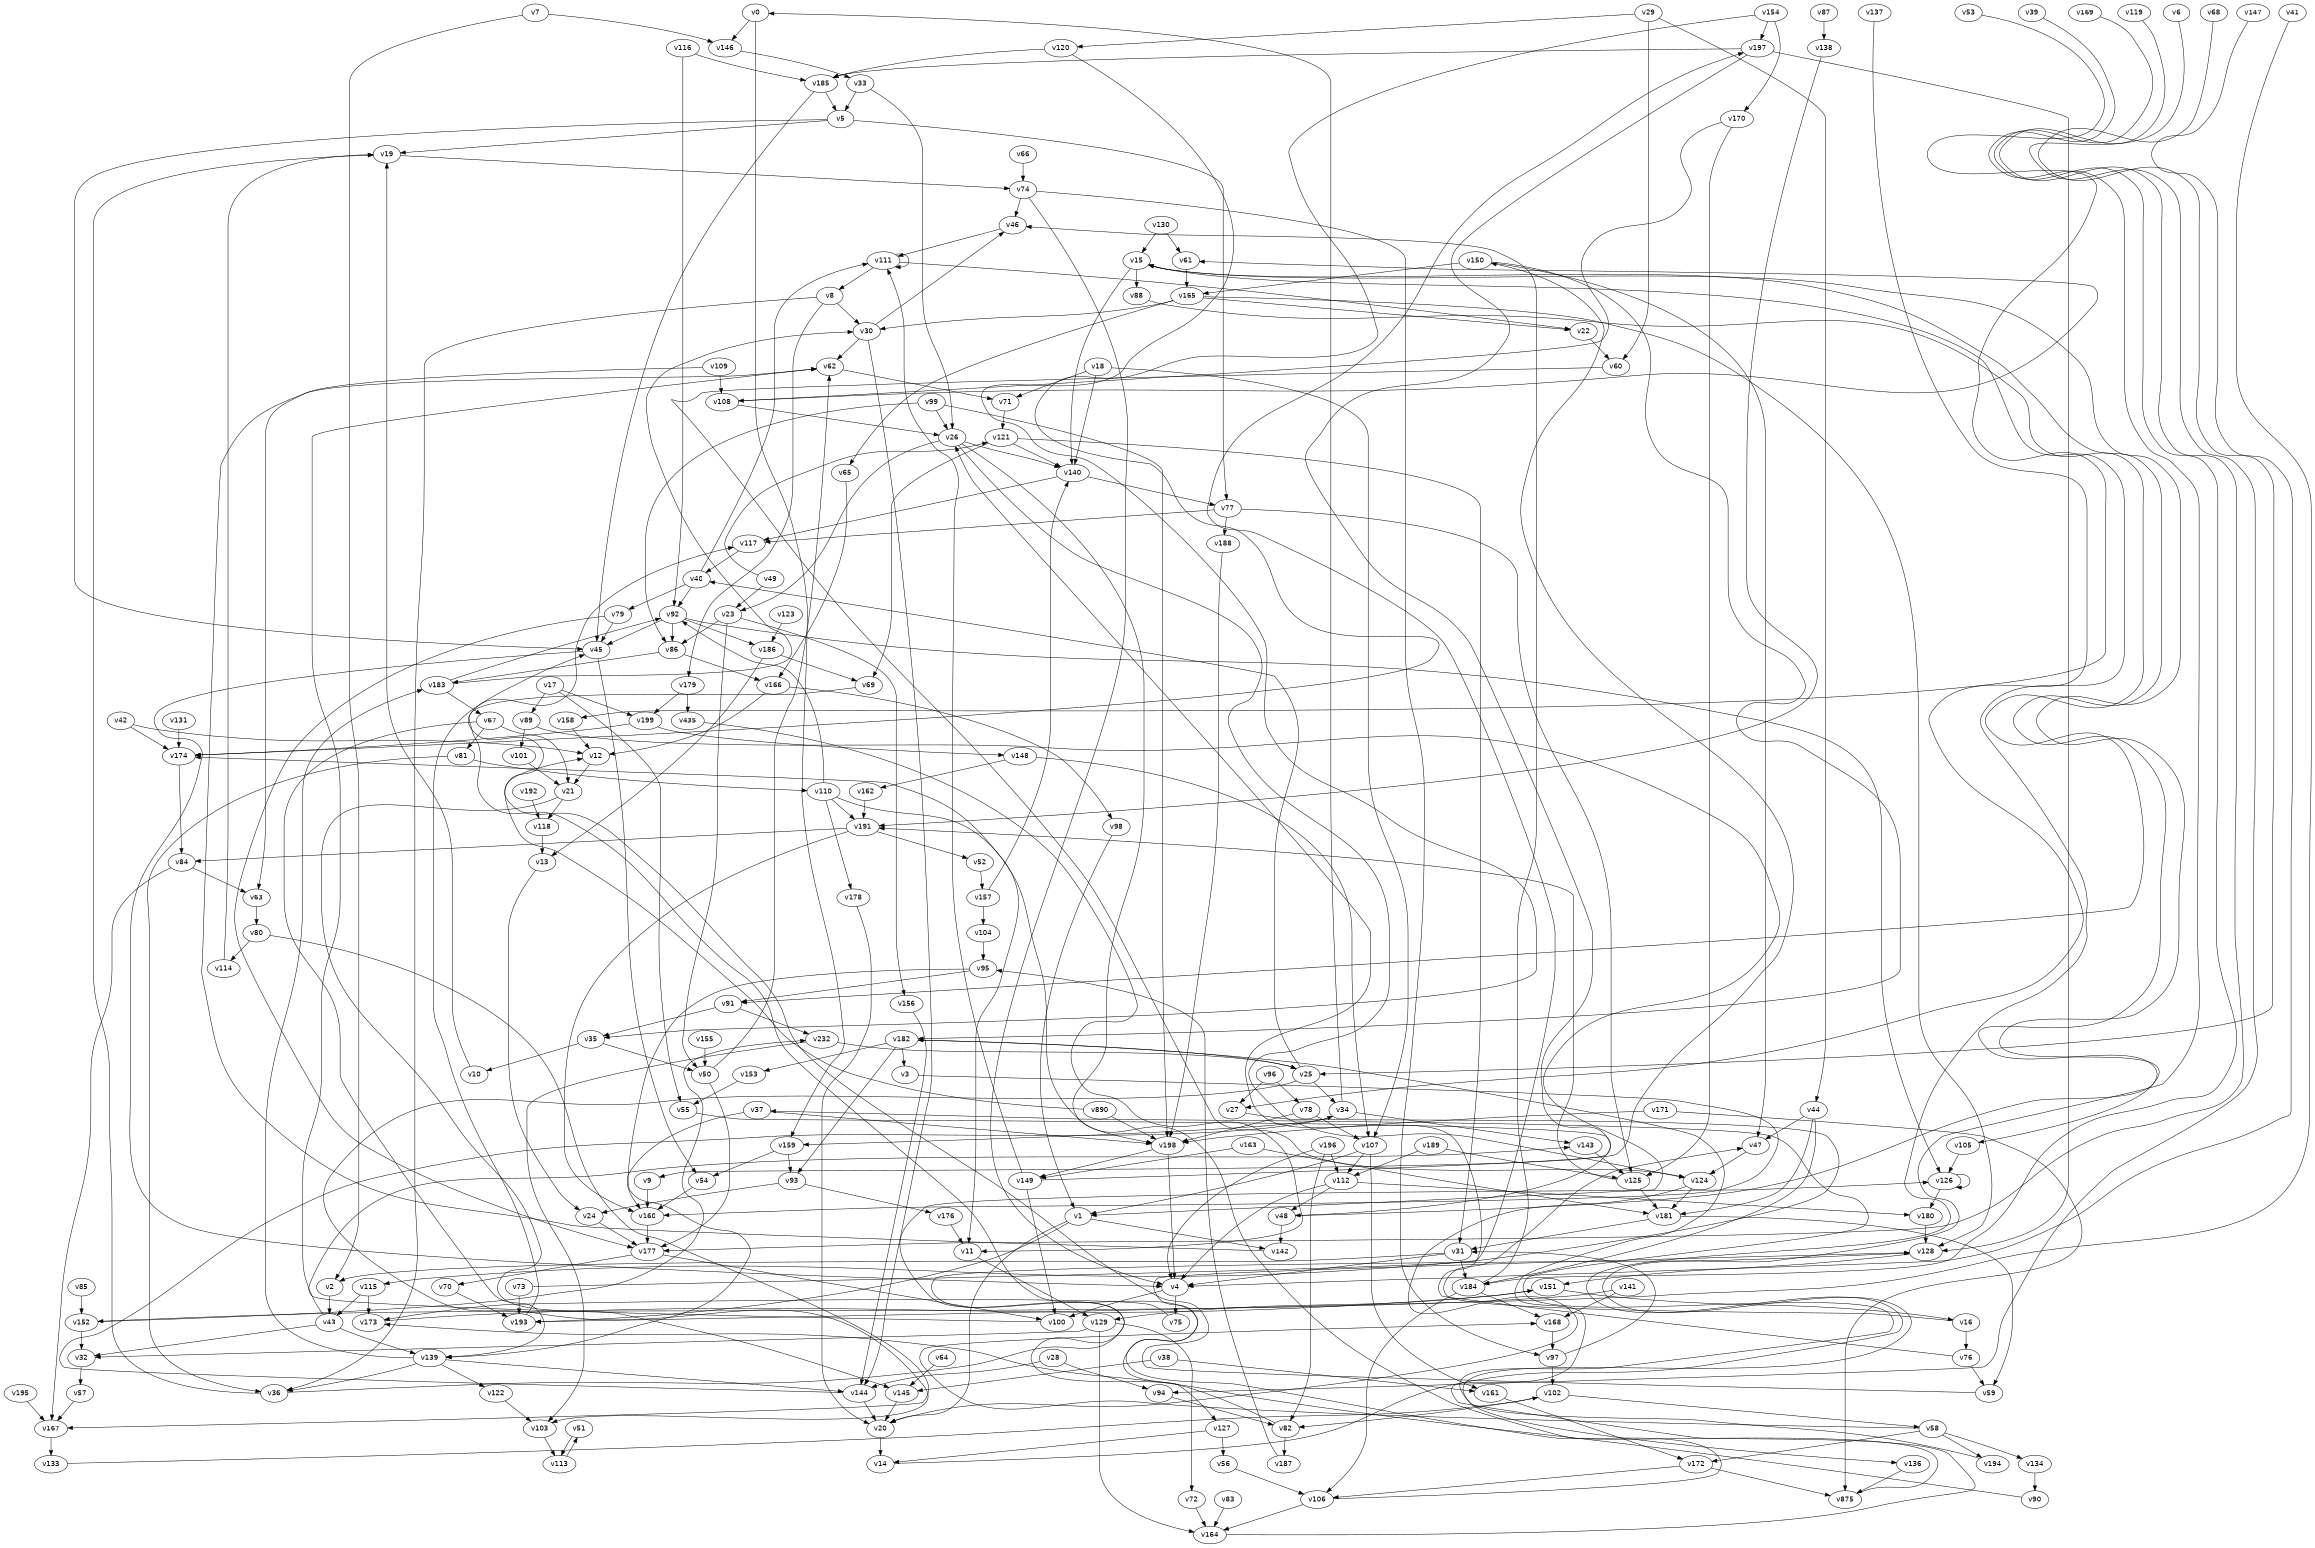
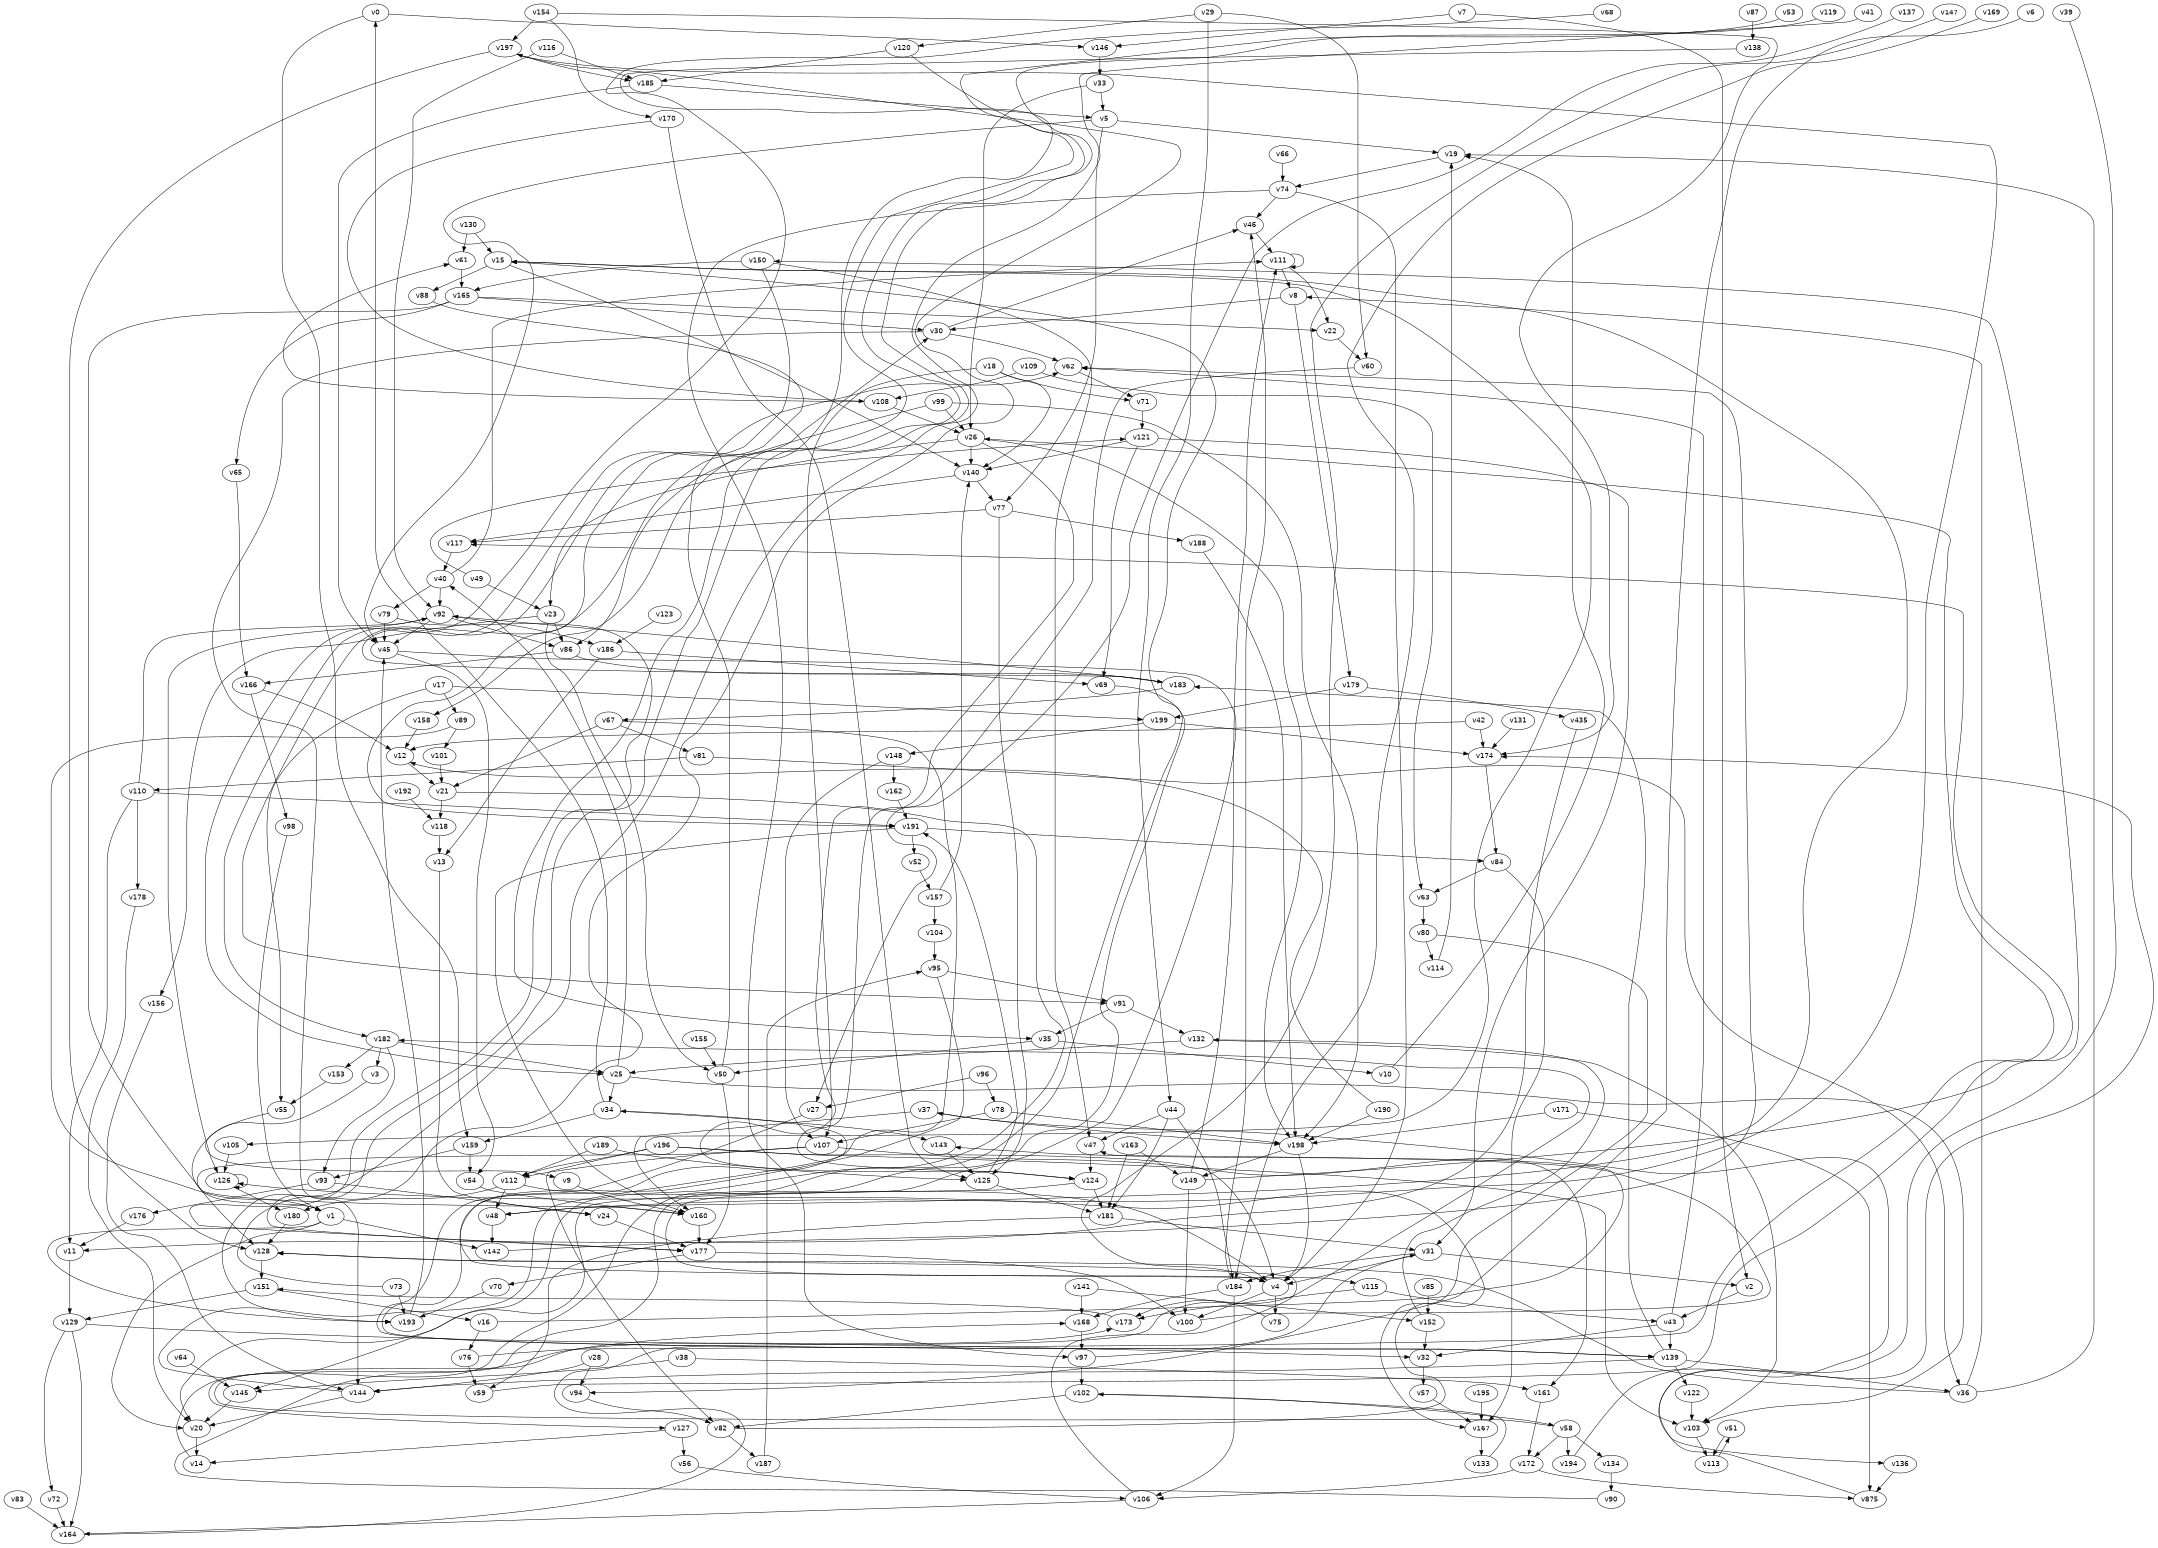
(415, 708) -> (1982, 539)
(822, 1039) -> (1197, 1039)
(1100, 1110) -> (1383, 1110)
none -> (1352, 1177)
